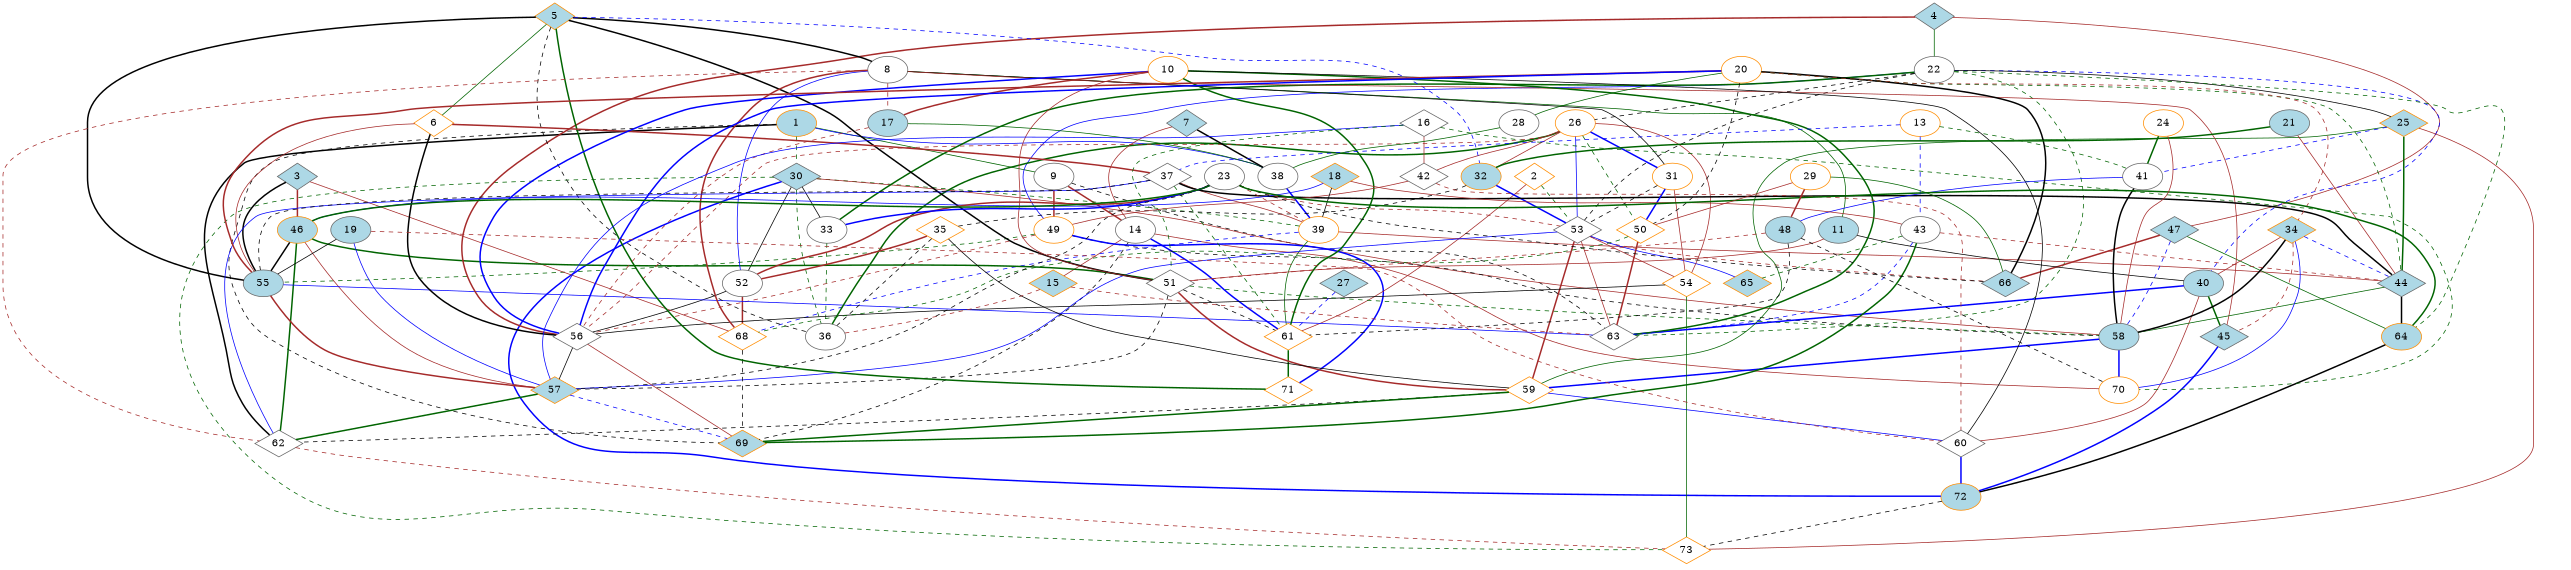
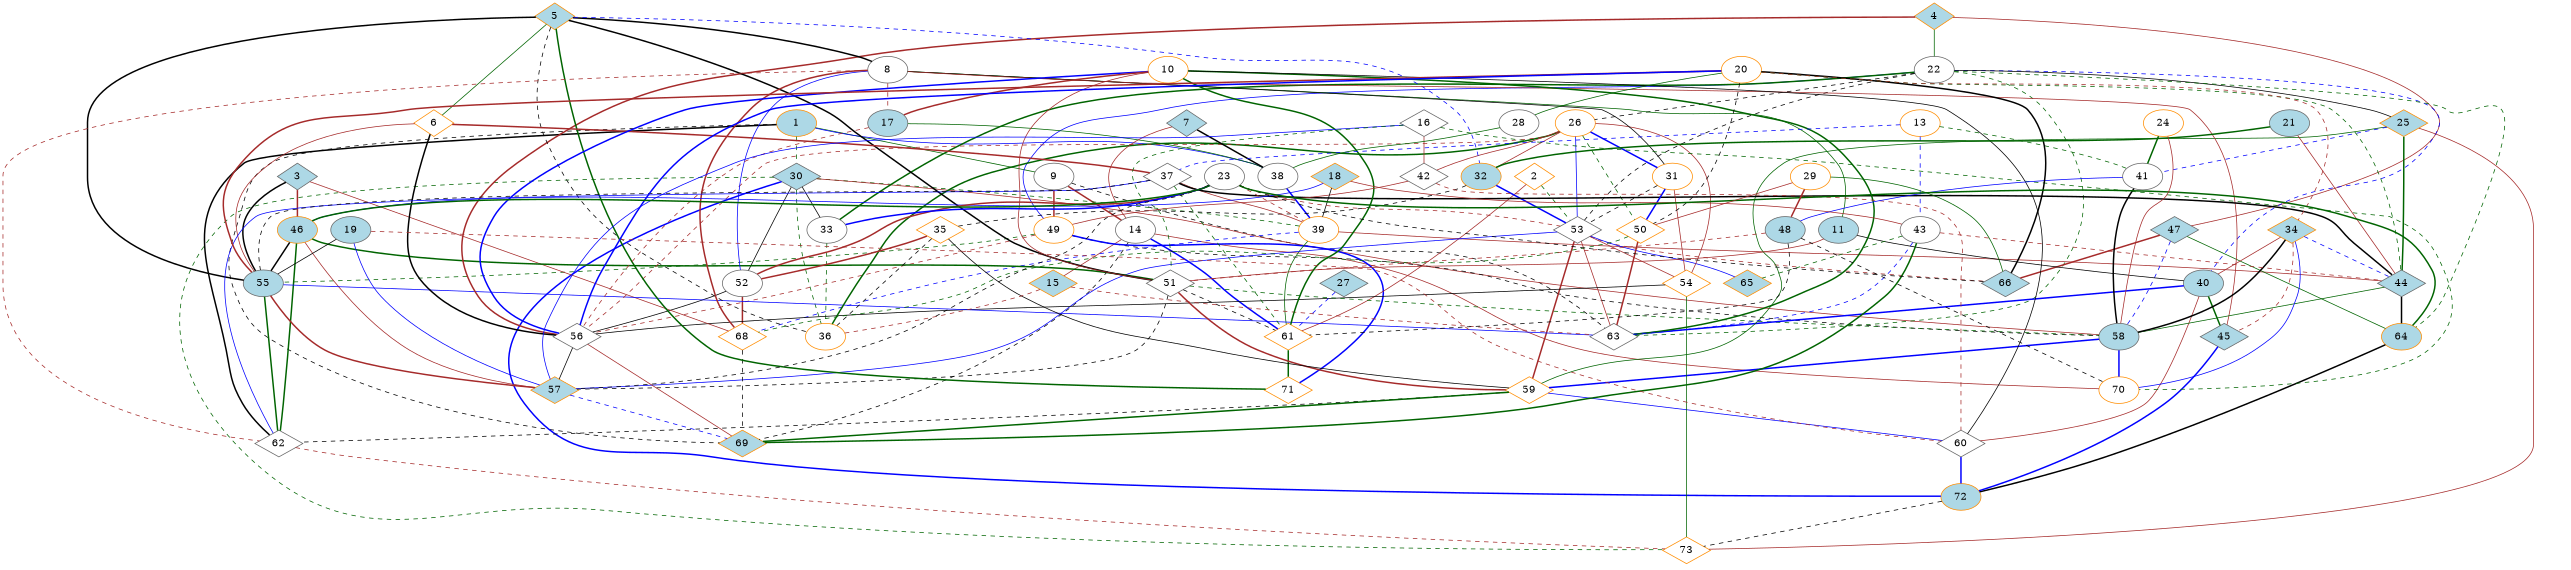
(1934, 16) -> (1934, 16)
(825, 337) -> (825, 337)
(417, 417) -> (271, 364)
